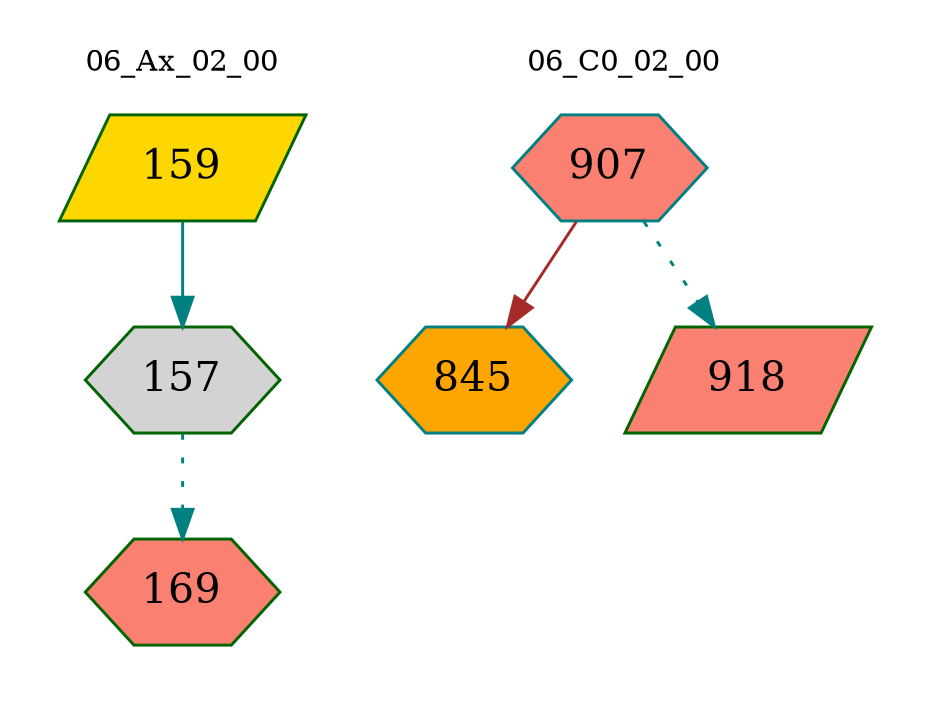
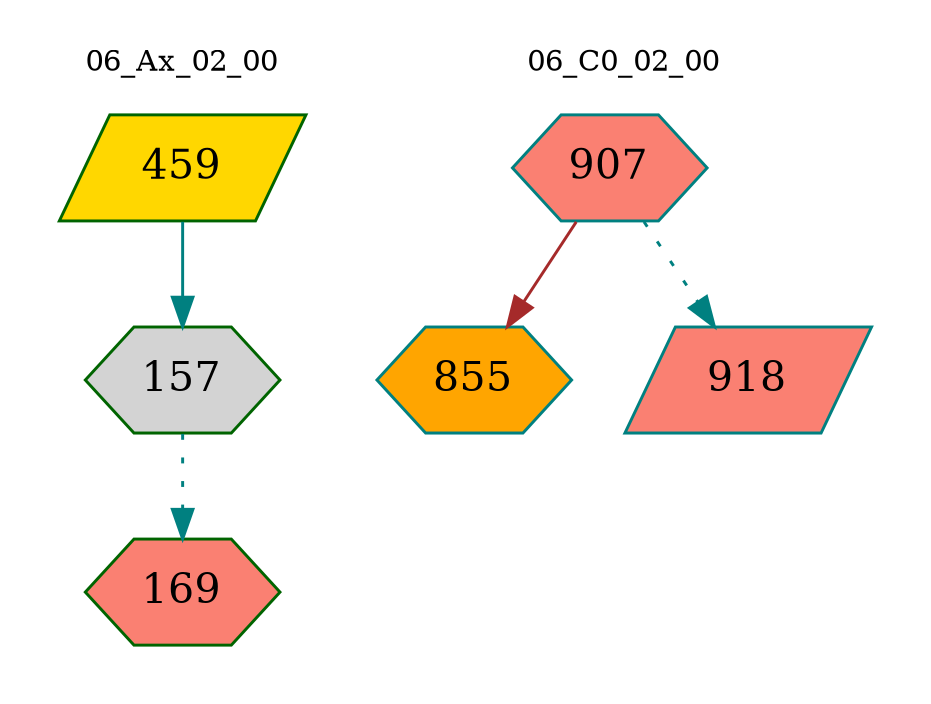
(183, 168) -> (183, 168)
(474, 380) -> (474, 380)
(748, 380) -> (748, 380)
